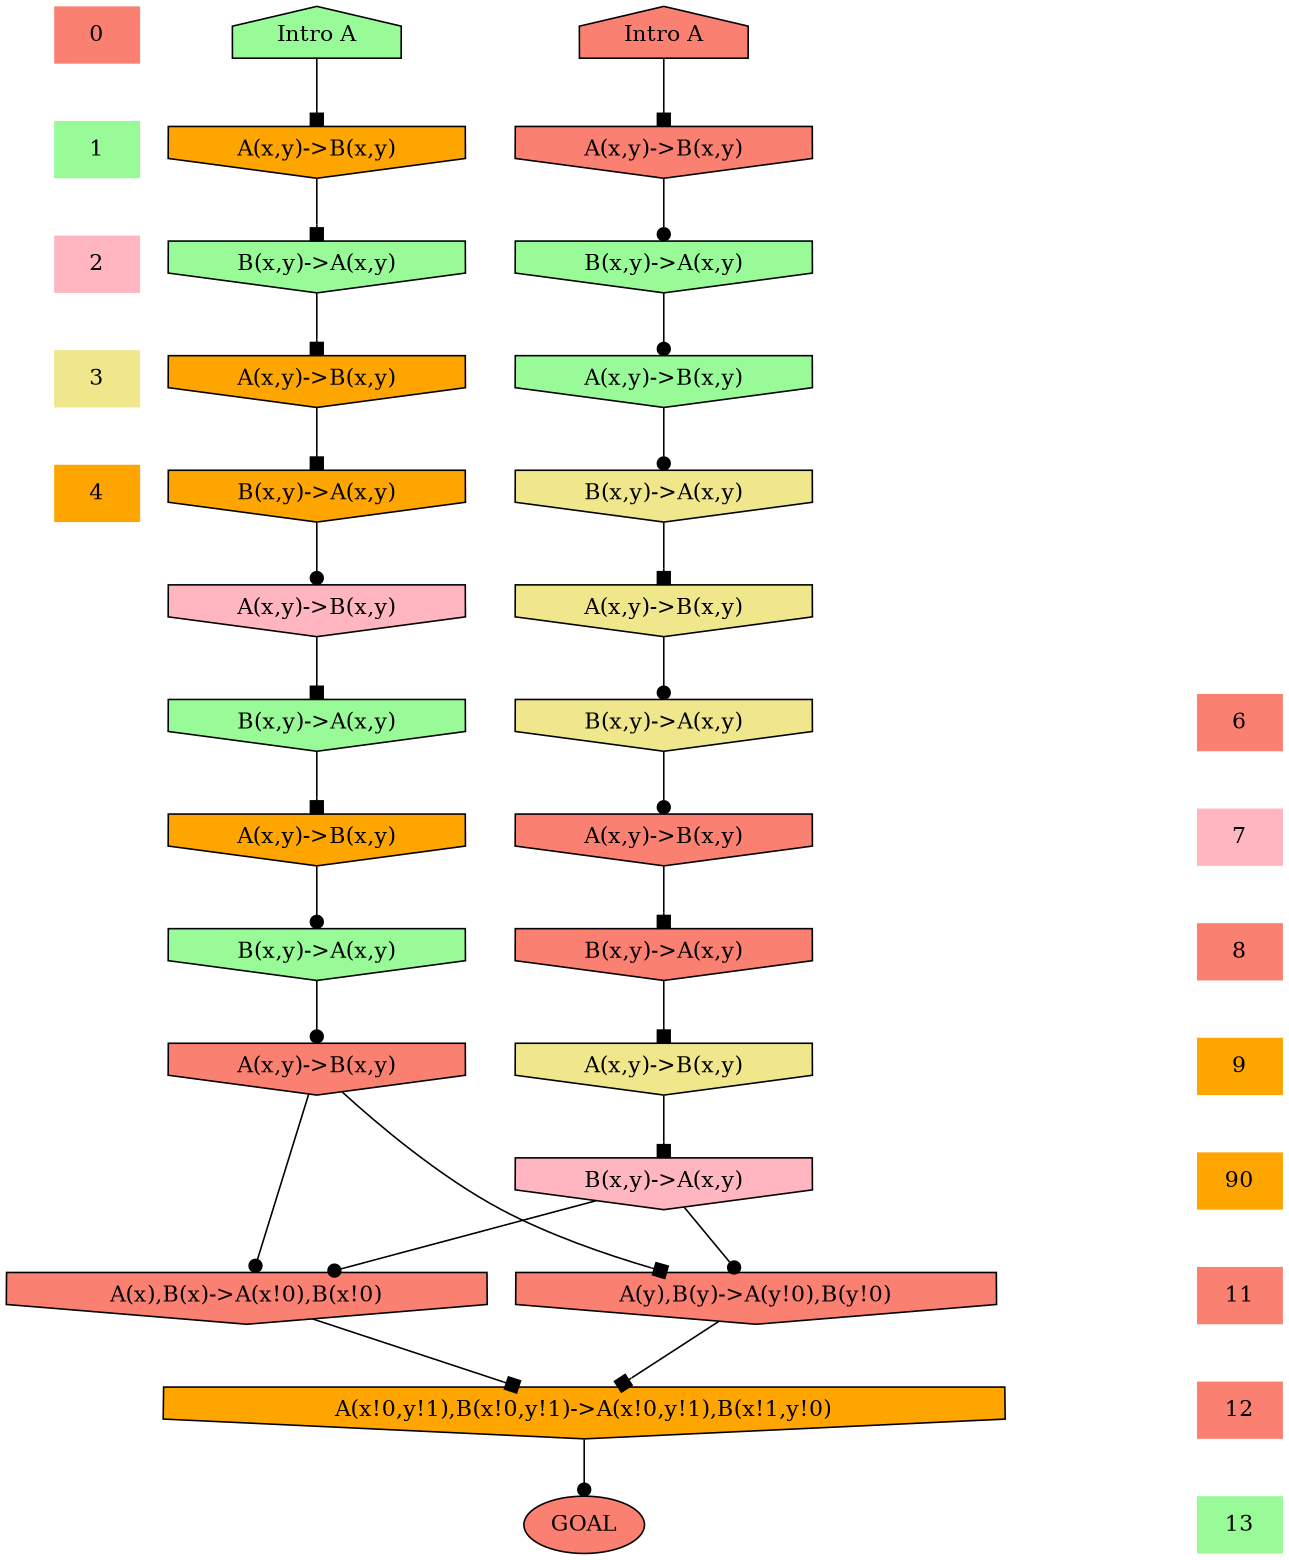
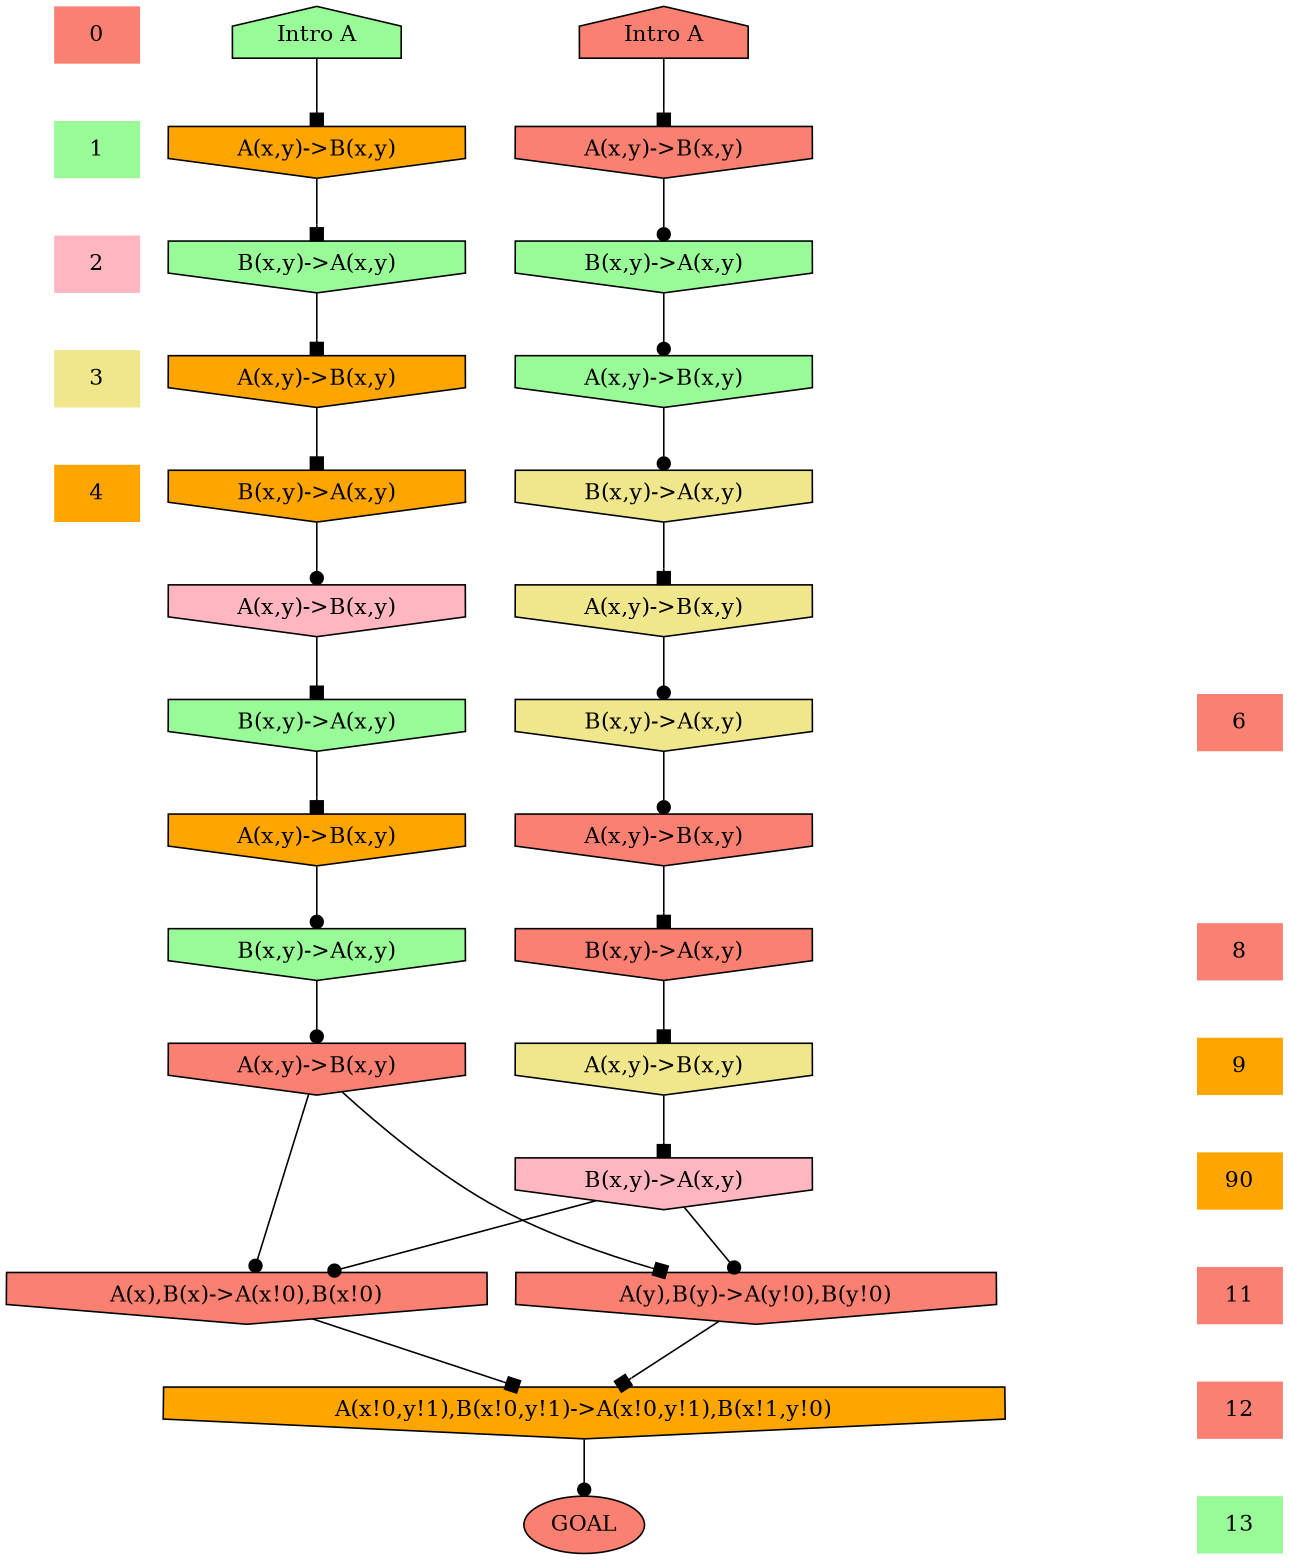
(1240, 837) -> none
